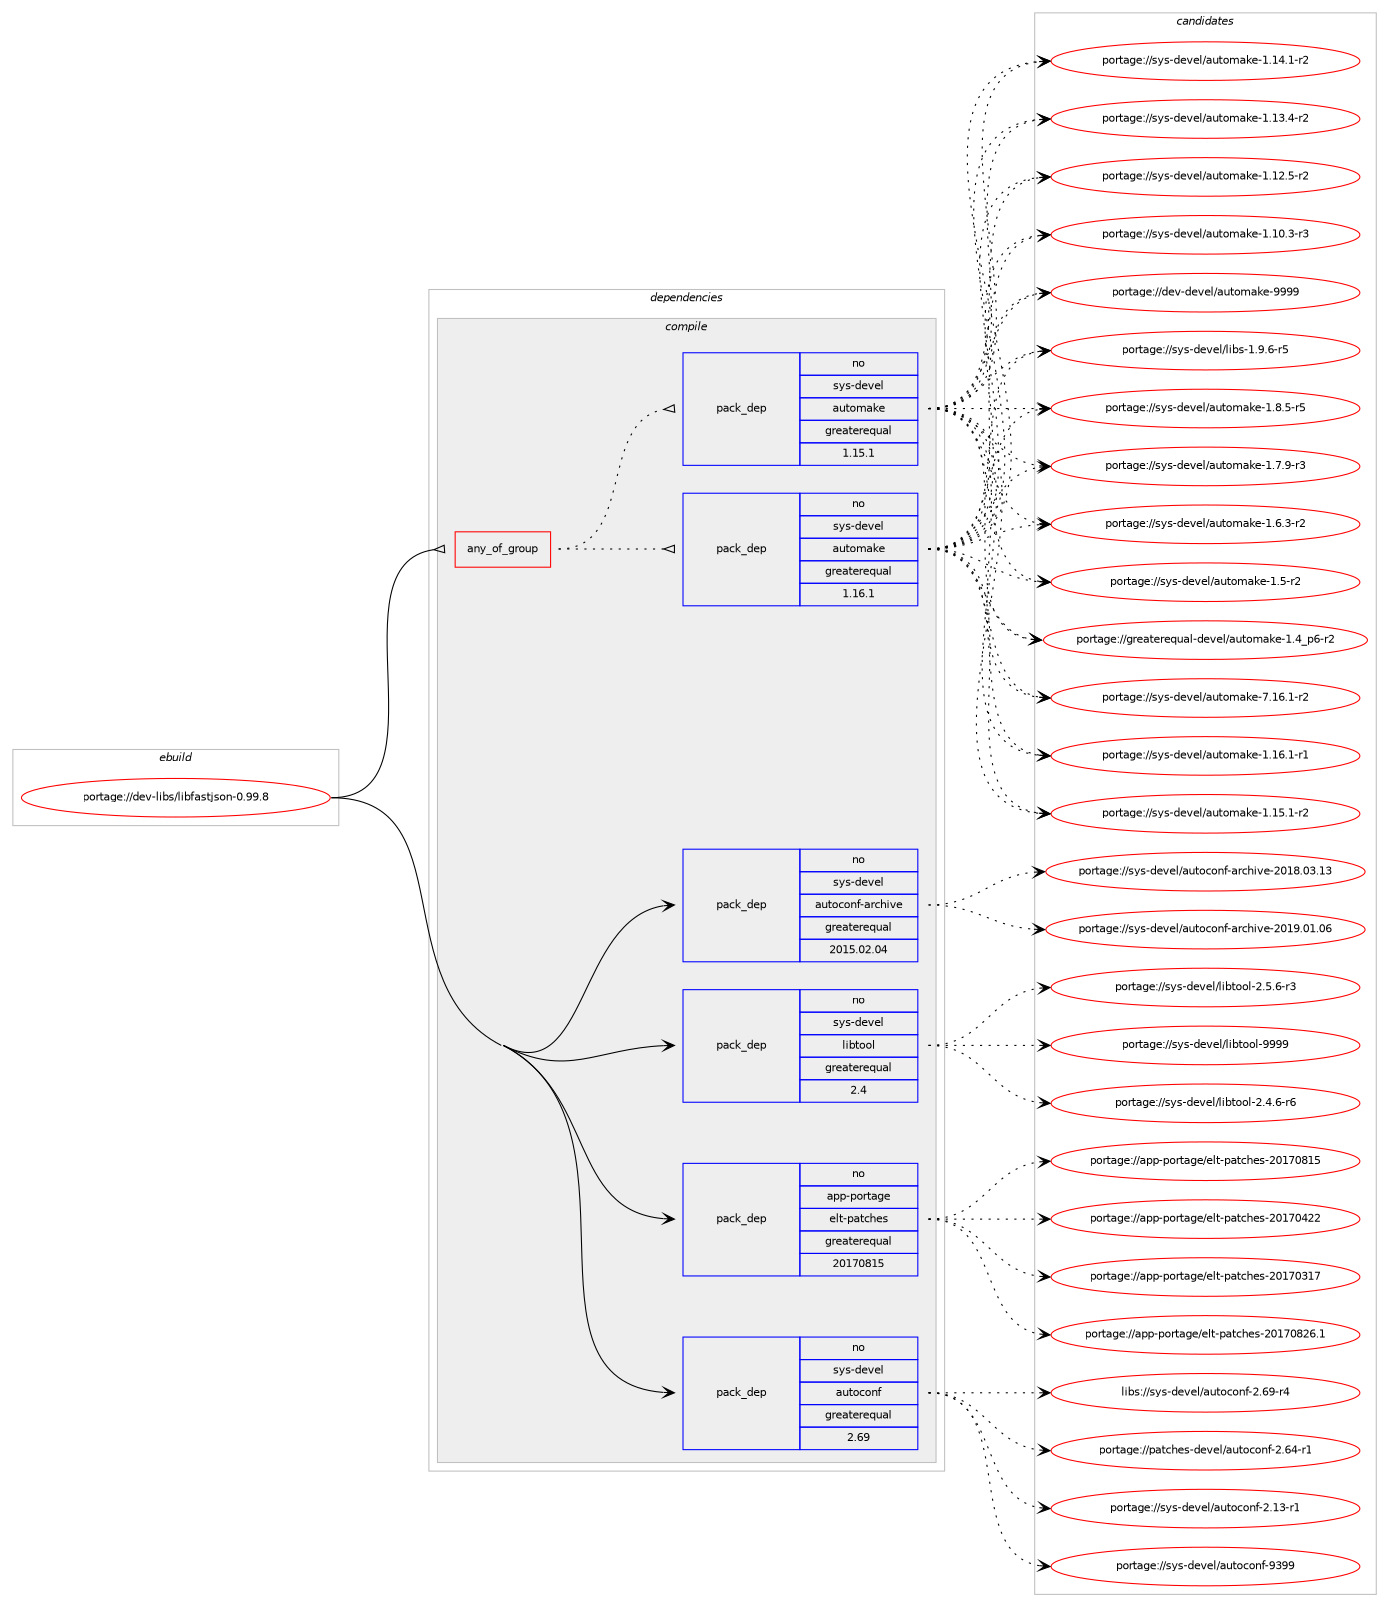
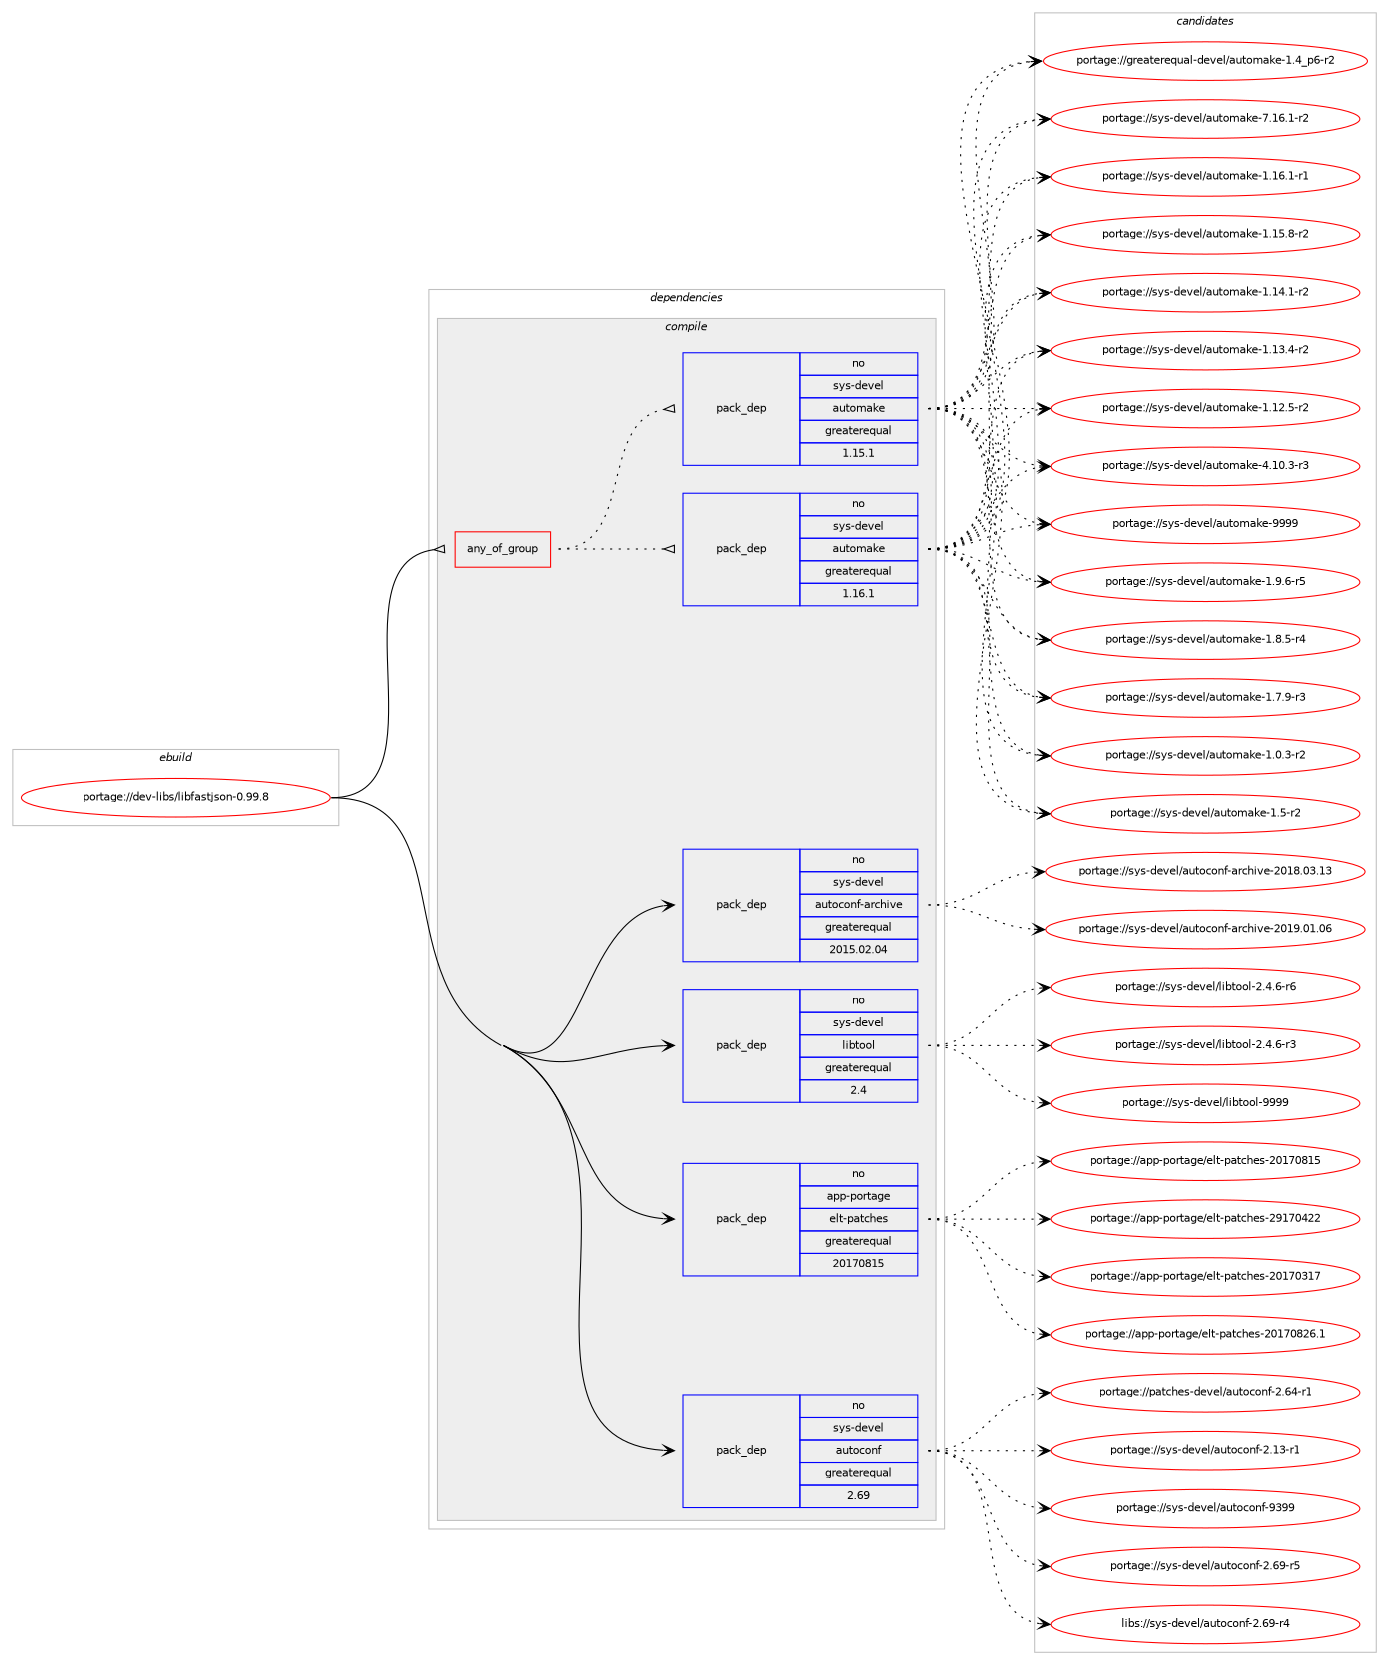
(1205, 235) -> (1205, 466)
(1205, 293) -> (1205, 524)
(1205, 351) -> (1205, 582)
(1205, 409) -> (1205, 640)
(1205, 524) -> (1205, 756)
(1205, 814) -> (1205, 235)
(1205, 988) -> (1205, 1045)
(1205, 1219) -> (1205, 1219)
none -> (1205, 1567)
